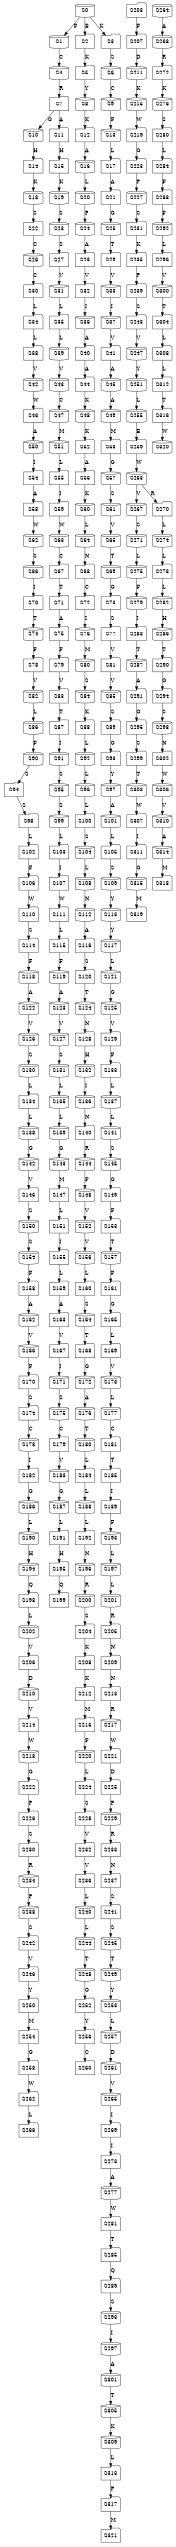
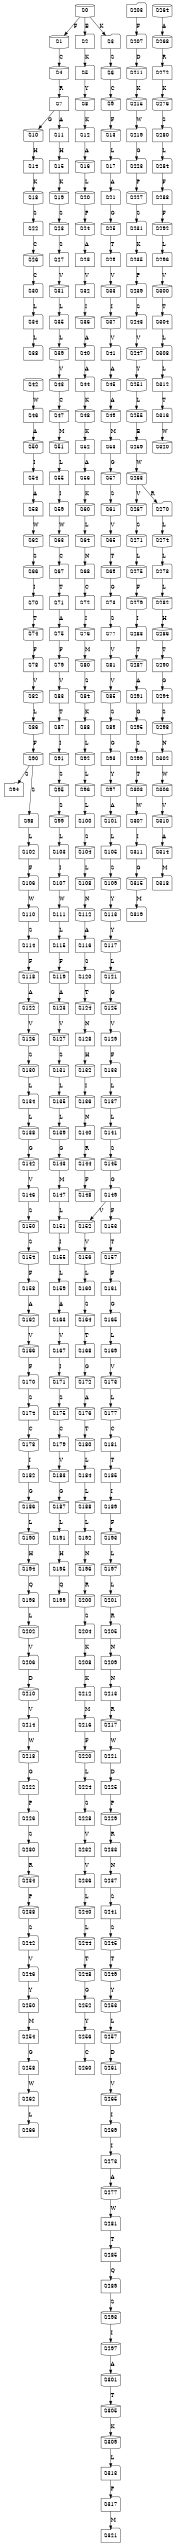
(33, 367) -> none
(21, 804) -> (31, 788)
(85, 1209) -> (99, 1210)
